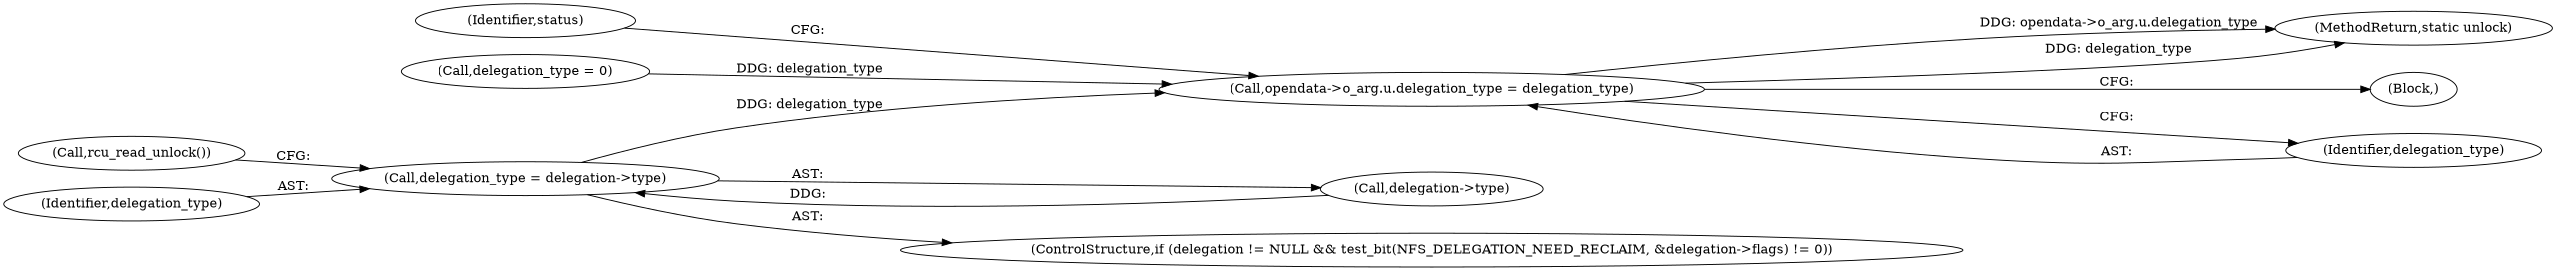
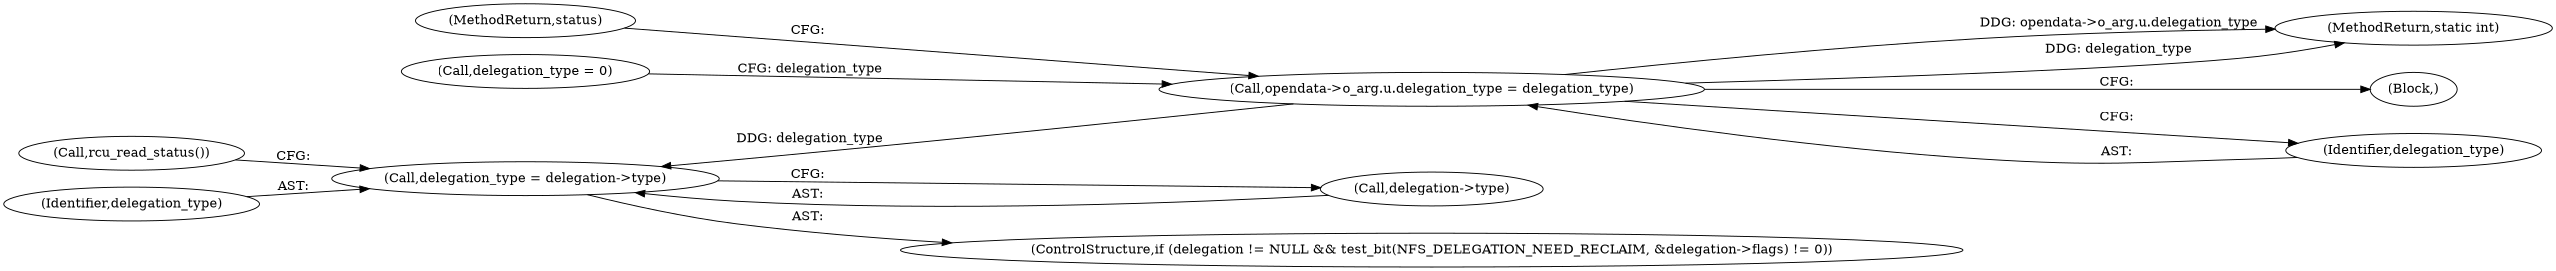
(525, 21) -> (525, 21)
(2414, 28) -> (2414, 28)
(810, 69) -> (810, 69)
(866, 112) -> (982, 136)
(132, 153) -> (132, 153)
(810, 174) -> (810, 174)
(810, 194) -> (810, 194)
